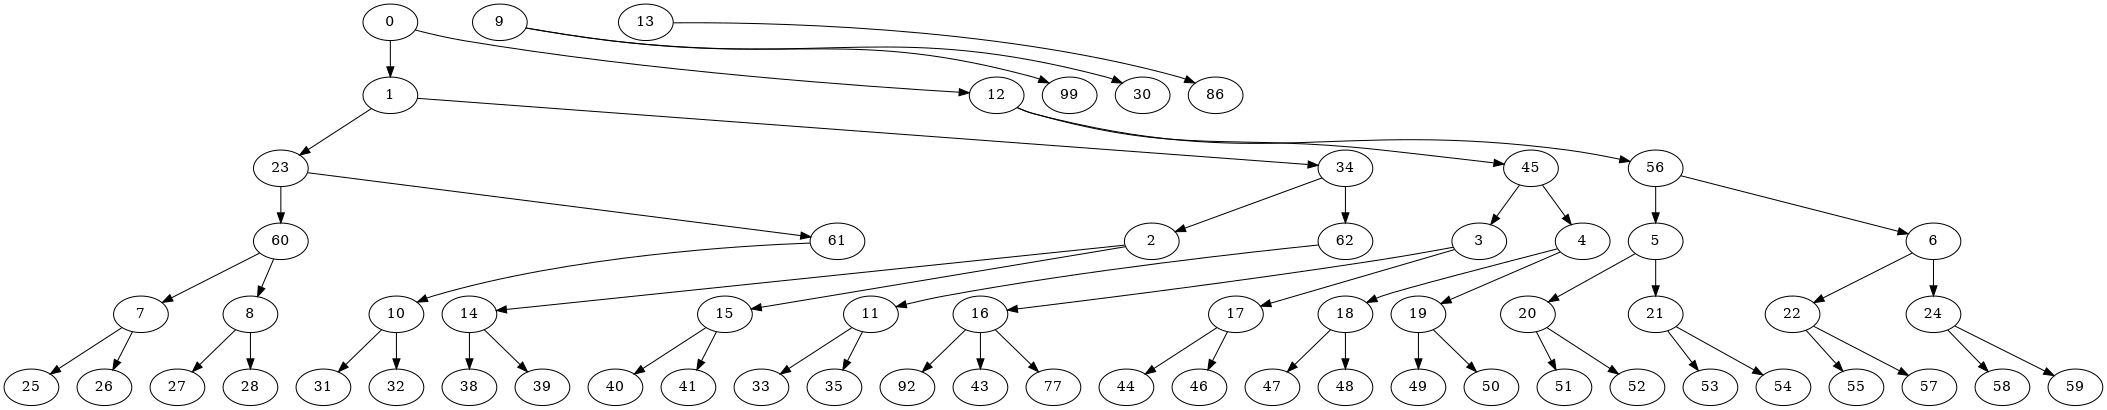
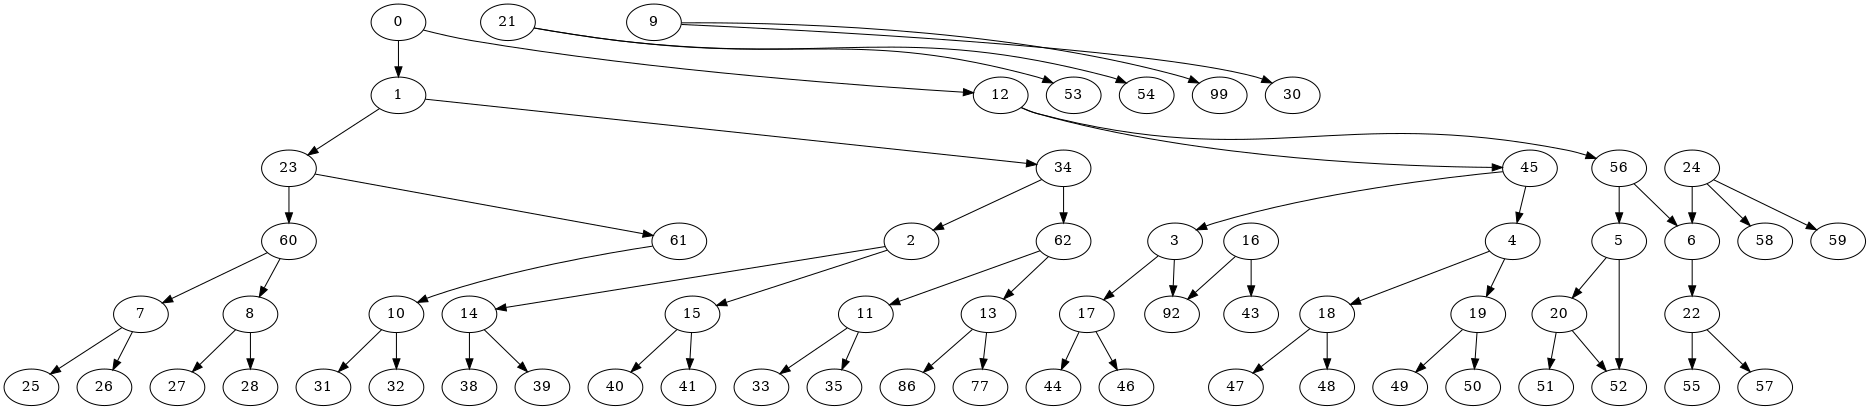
(1656, 273) -> (1619, 309)
(1933, 273) -> (1692, 200)
none -> (1030, 274)
(1236, 281) -> (1174, 273)
(1013, 347) -> (985, 346)
